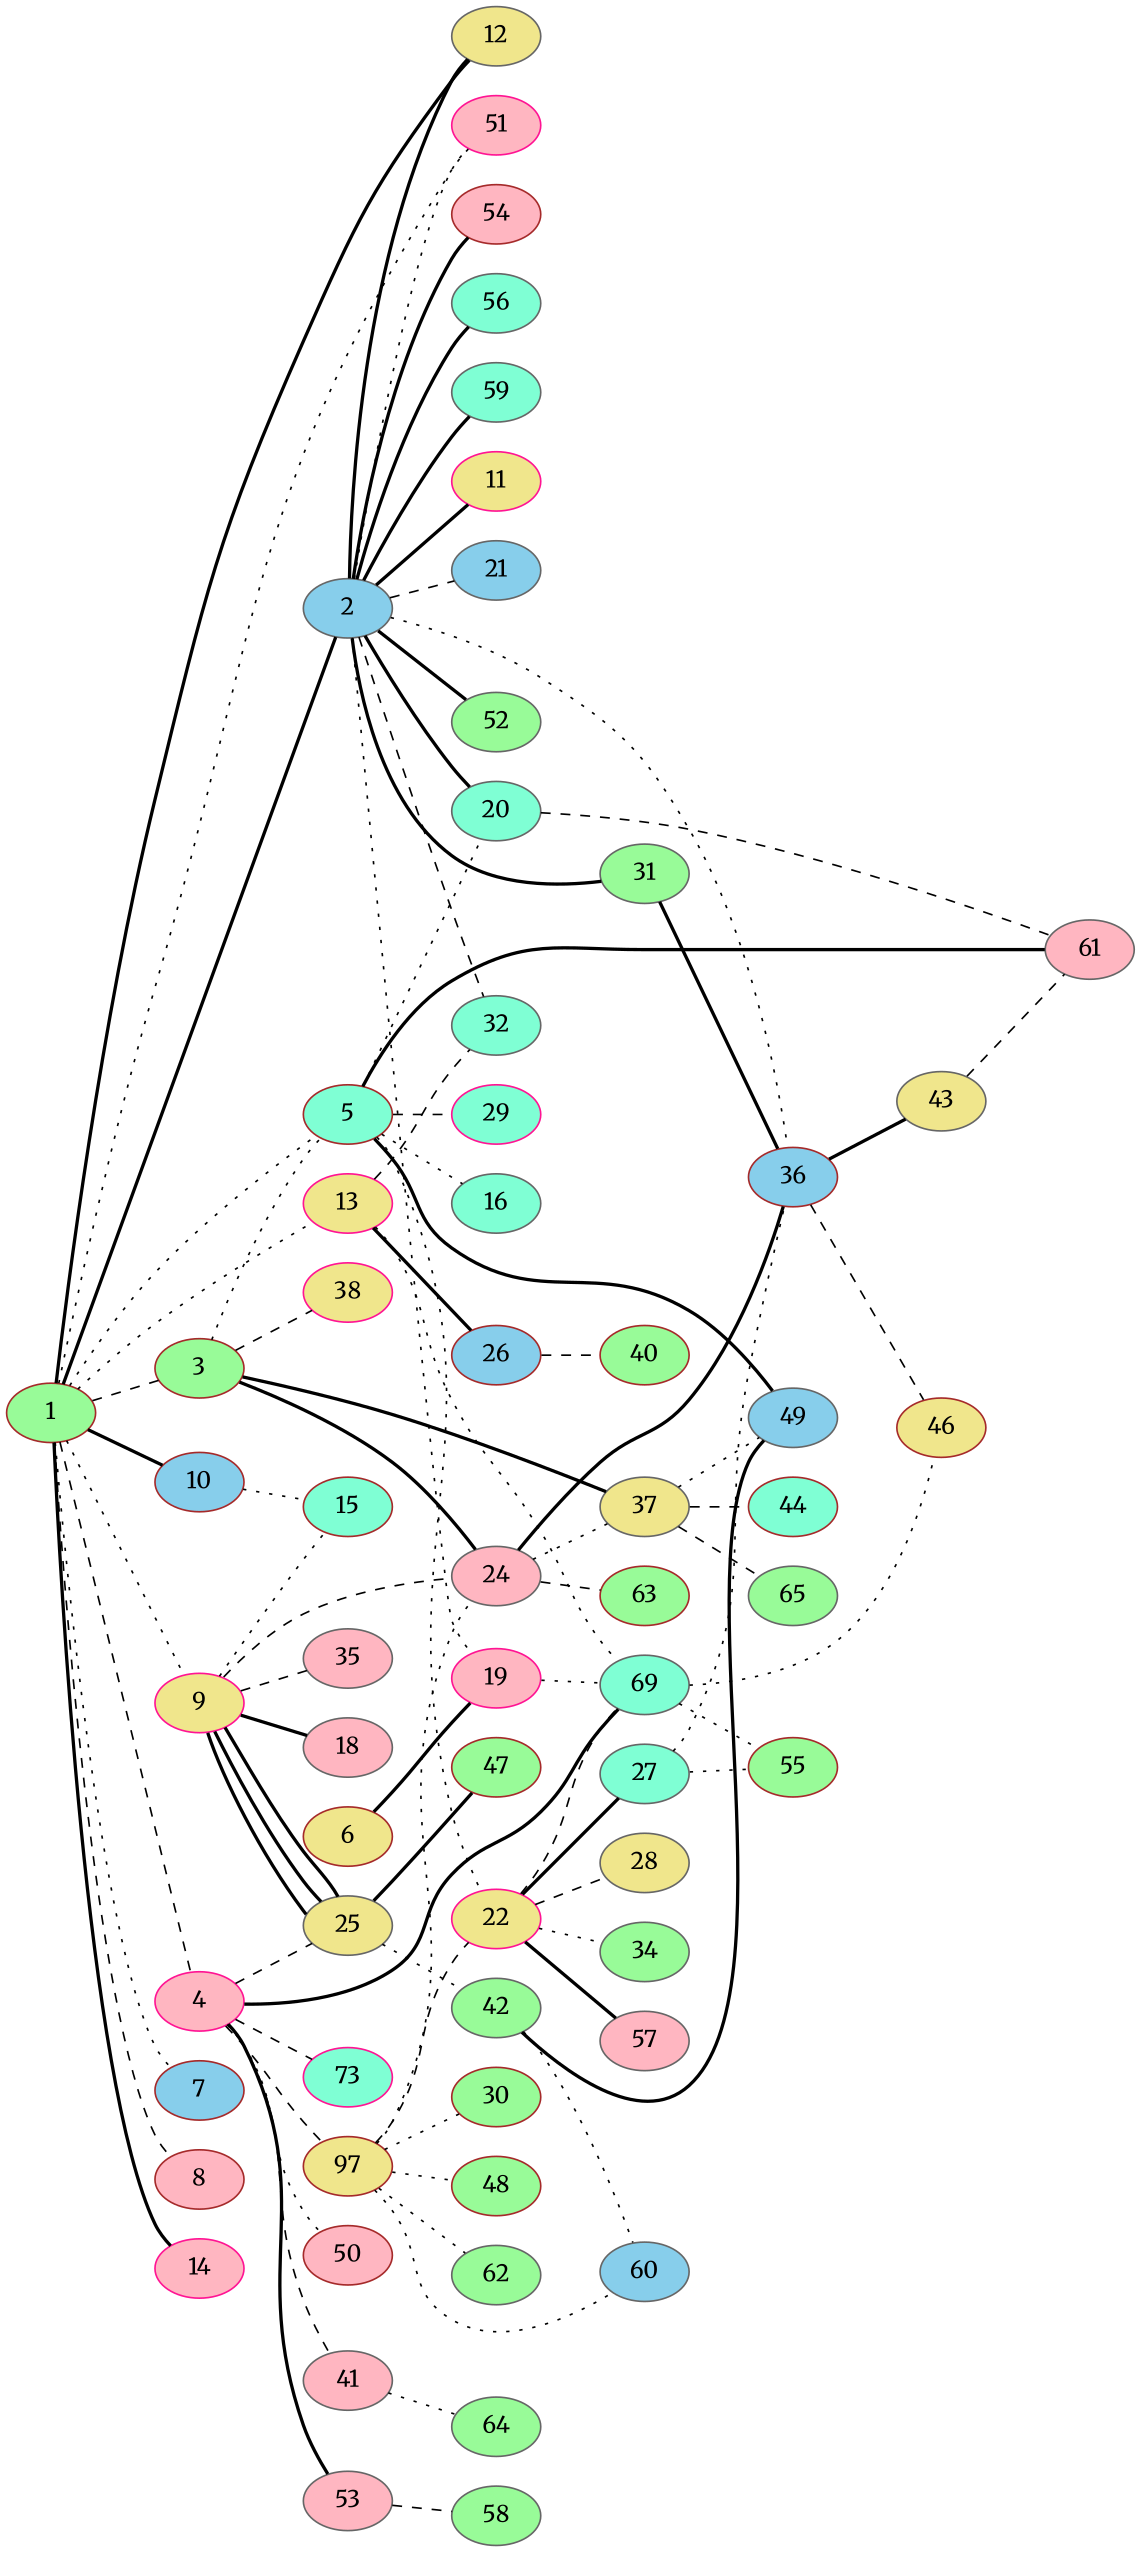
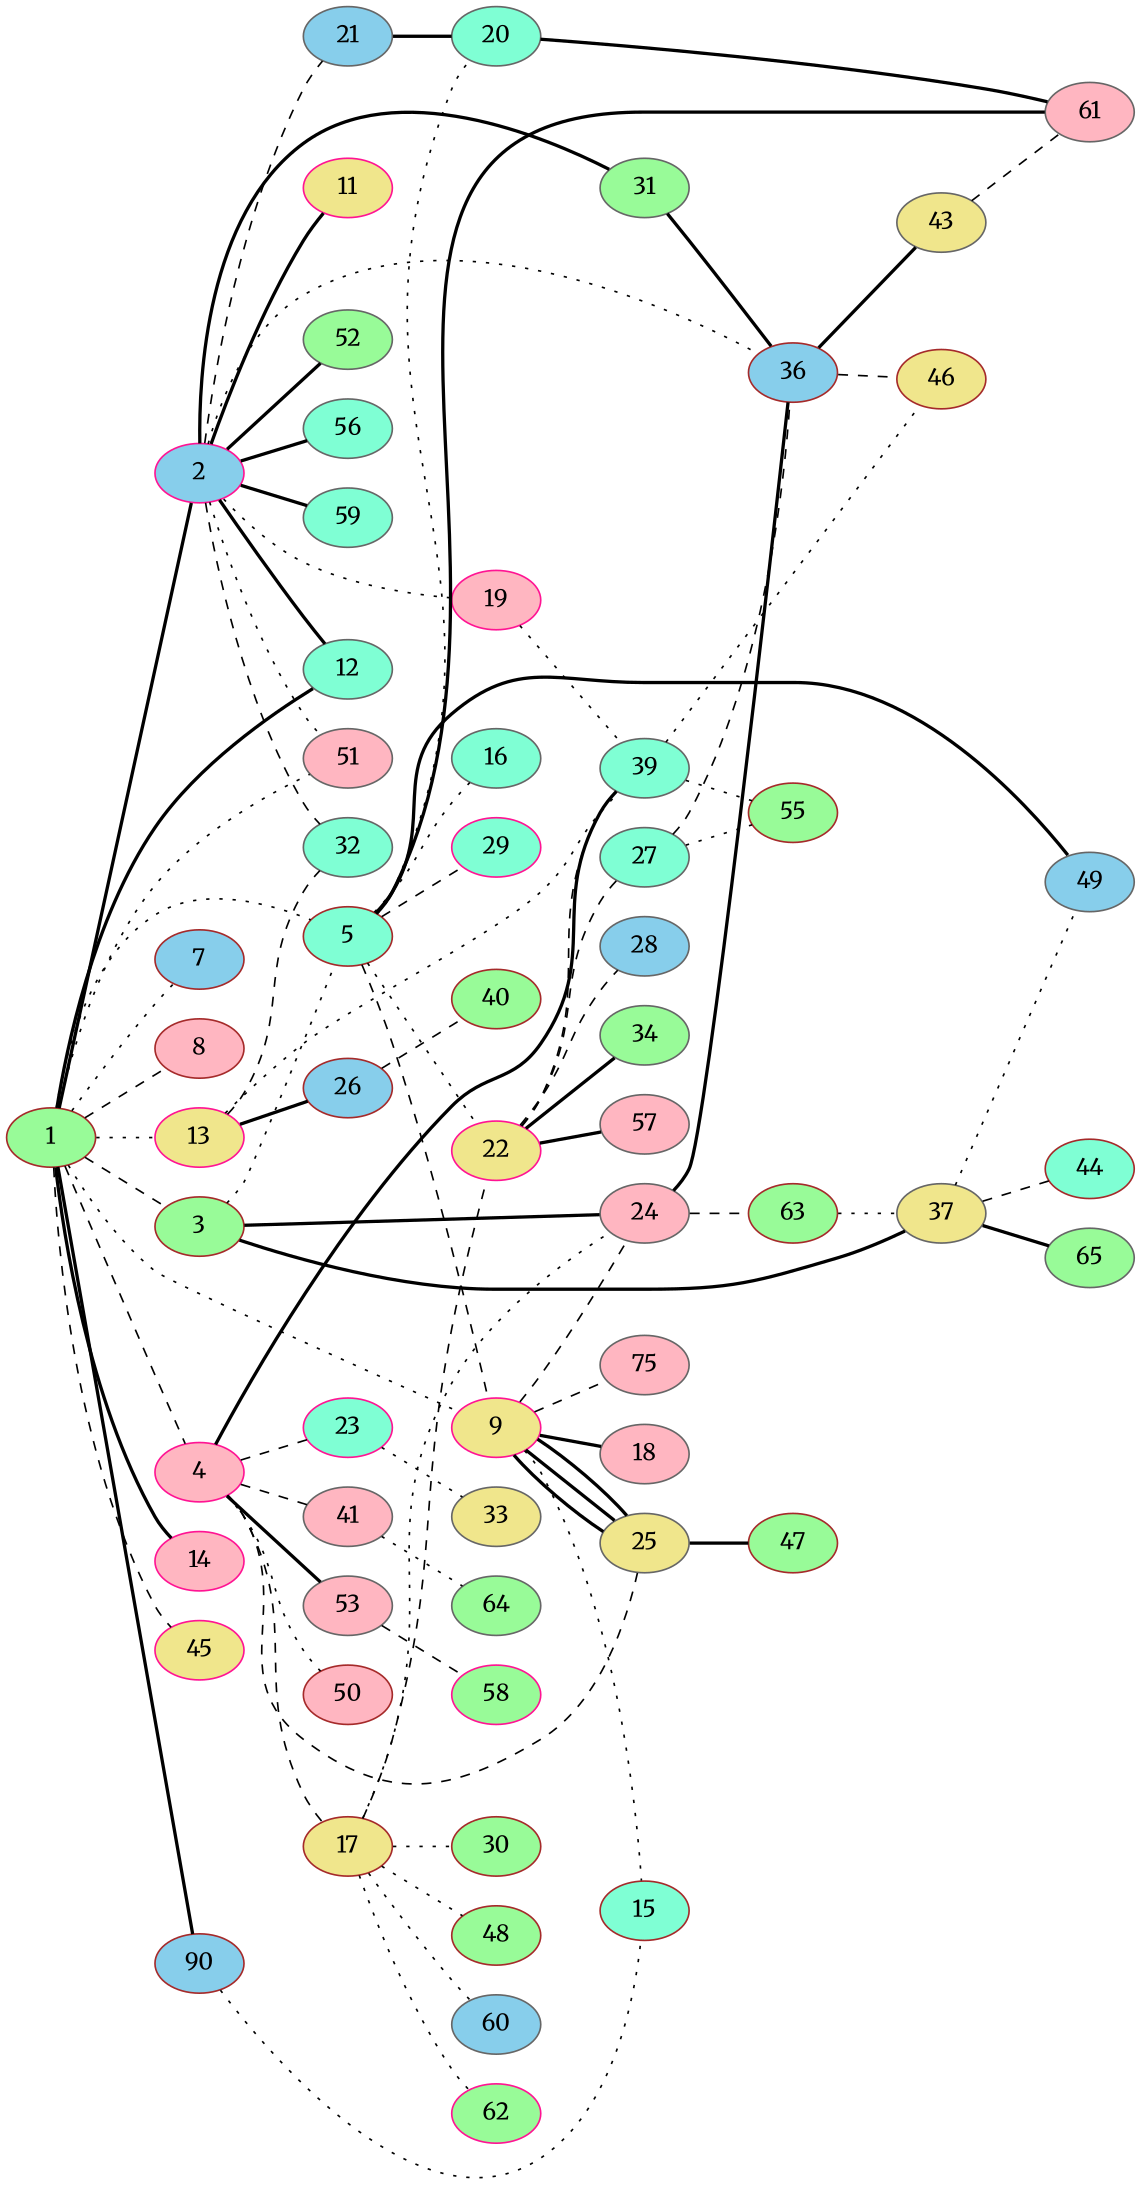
(496, 36) -> (348, 669)
(496, 125) -> (348, 758)
(496, 214) -> none
(348, 608) -> (199, 473)
(414, 714) -> (422, 36)
(800, 855) -> (795, 63)
none -> (433, 1179)
(348, 1293) -> none
(740, 1427) -> (748, 659)
(199, 1482) -> (199, 1963)
none -> (496, 1517)
(570, 1541) -> (867, 1213)
(719, 1551) -> (1016, 1236)
none -> (199, 1650)
(348, 1659) -> (645, 1365)
(645, 1685) -> (645, 768)
(348, 1837) -> none
(571, 1846) -> (569, 1003)
(645, 1863) -> (645, 946)
(571, 1936) -> (570, 1093)
(496, 2008) -> none
(348, 2077) -> (348, 1428)
(348, 2166) -> (348, 1846)
(496, 2275) -> (496, 2113)
(496, 2516) -> (496, 1695)
